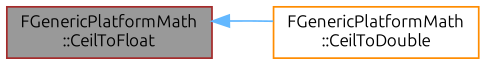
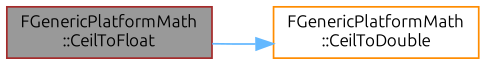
(251, 21) -> (234, 44)
